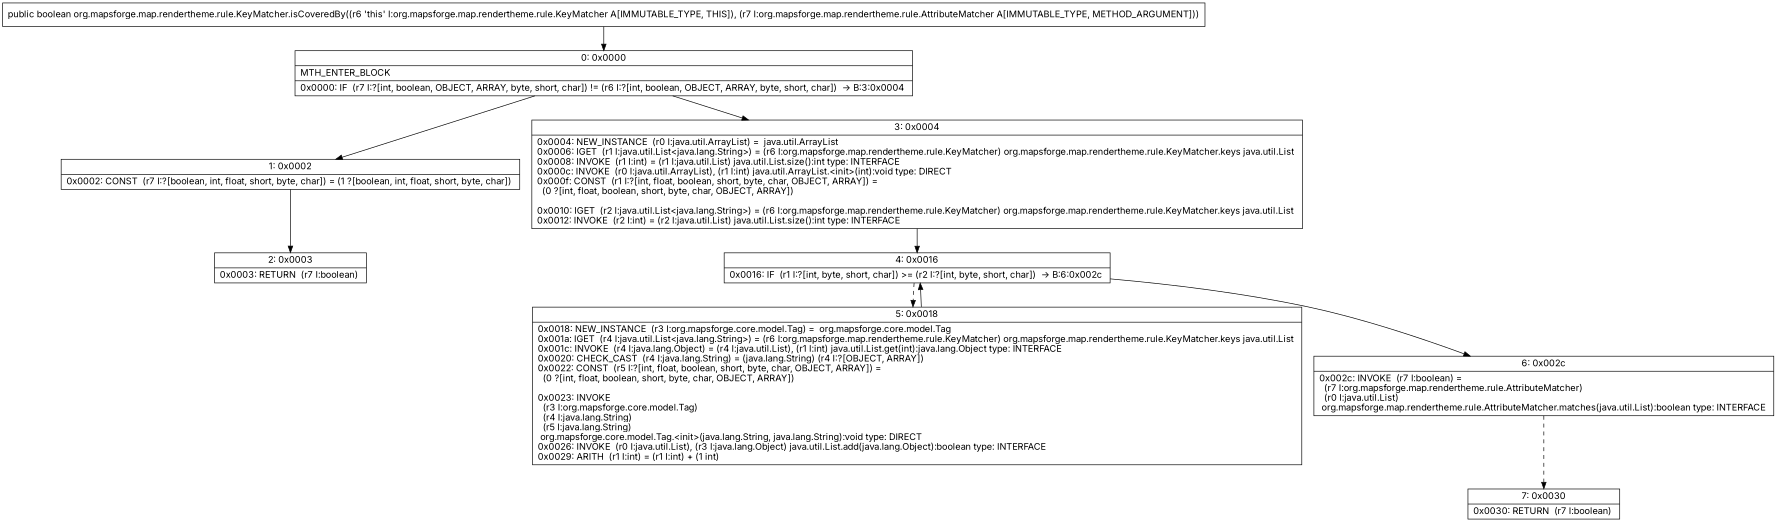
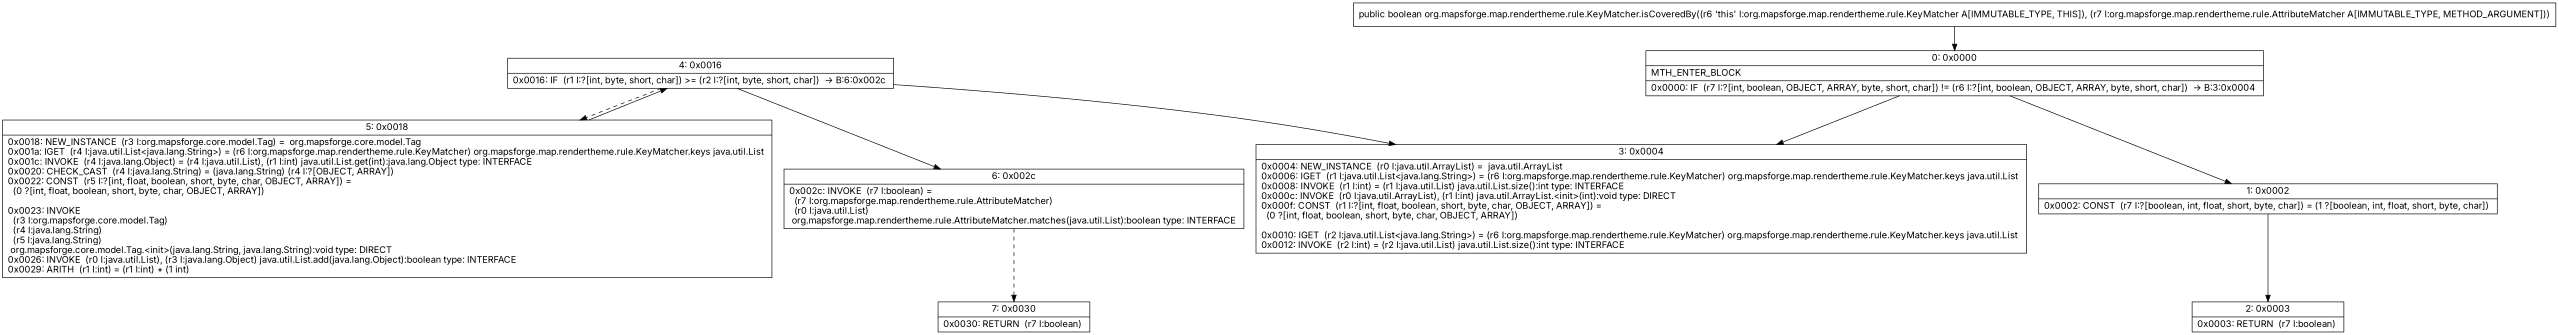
(917, 237) -> (1142, 106)
